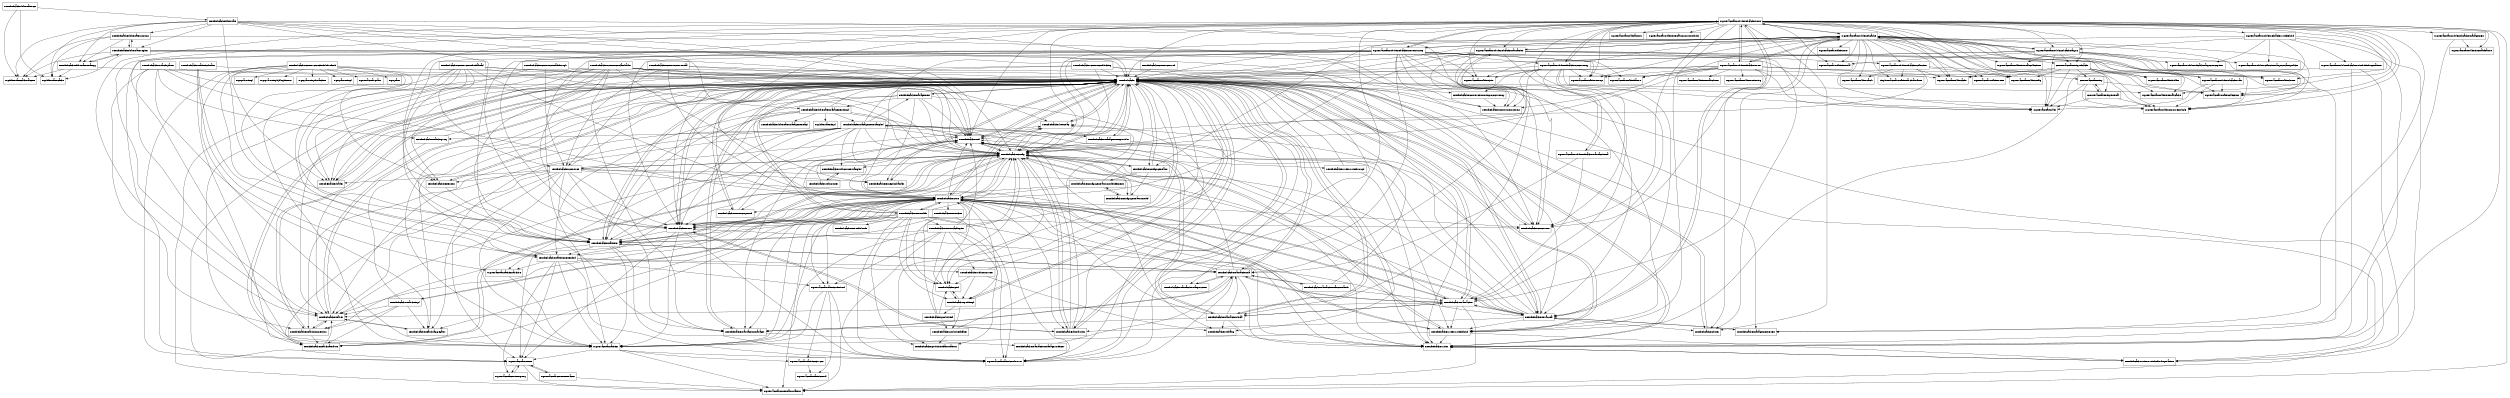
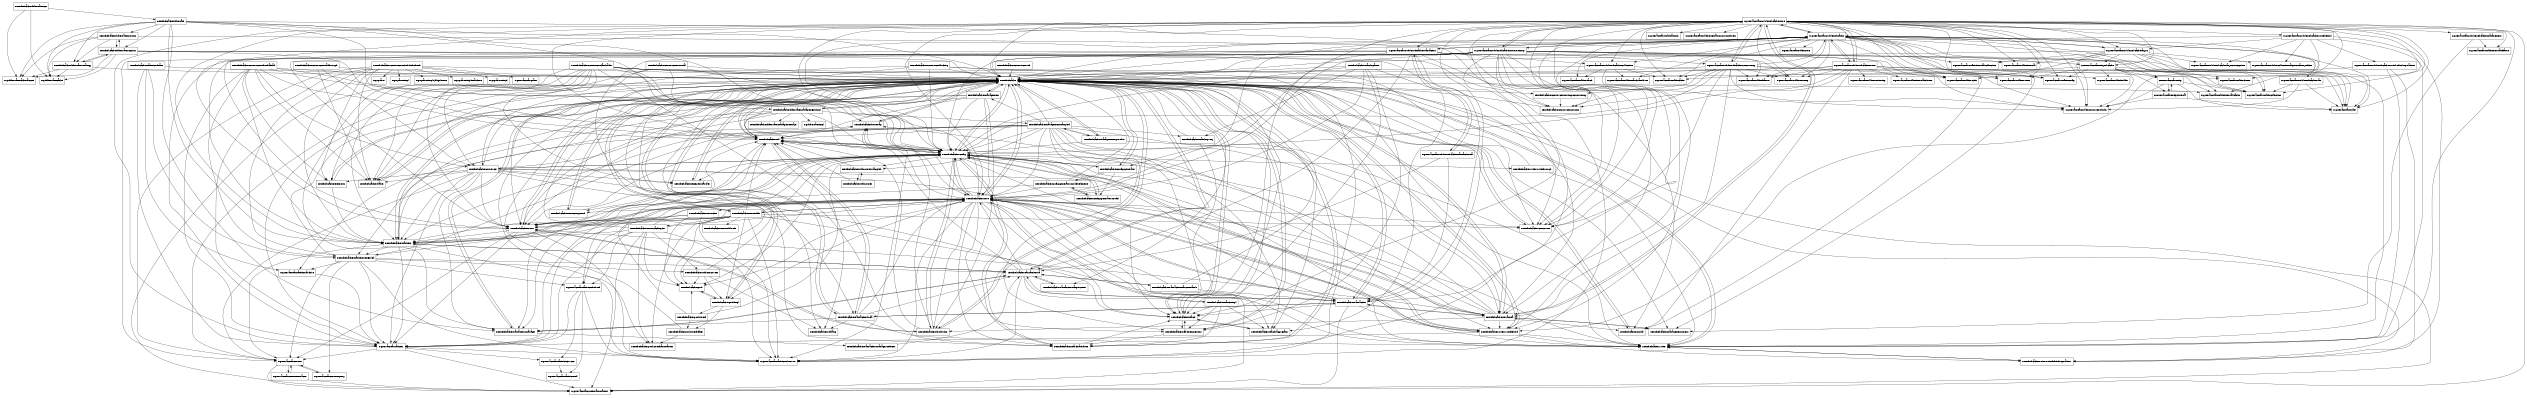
none -> (1643, 30)
(1901, 80) -> (1628, 80)
(1707, 332) -> (1632, 332)
